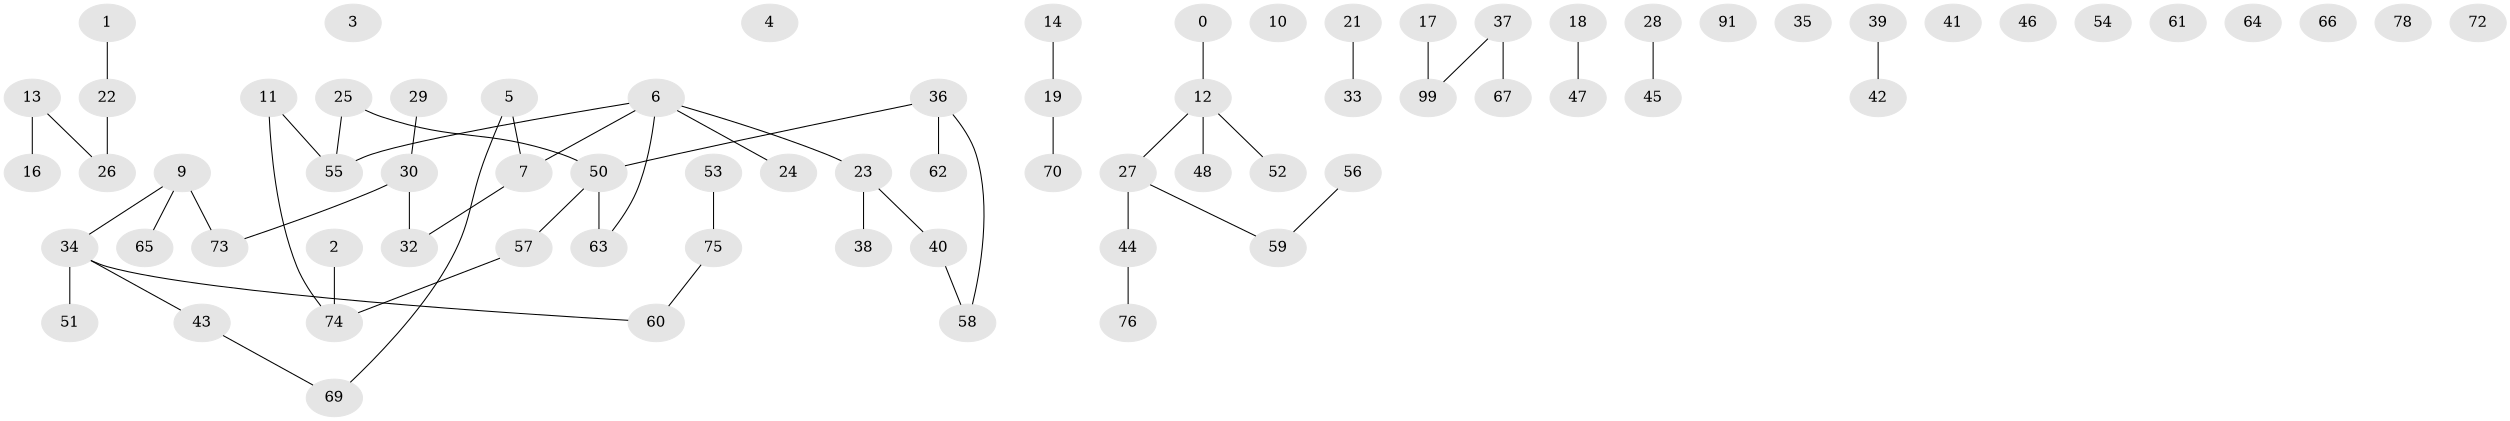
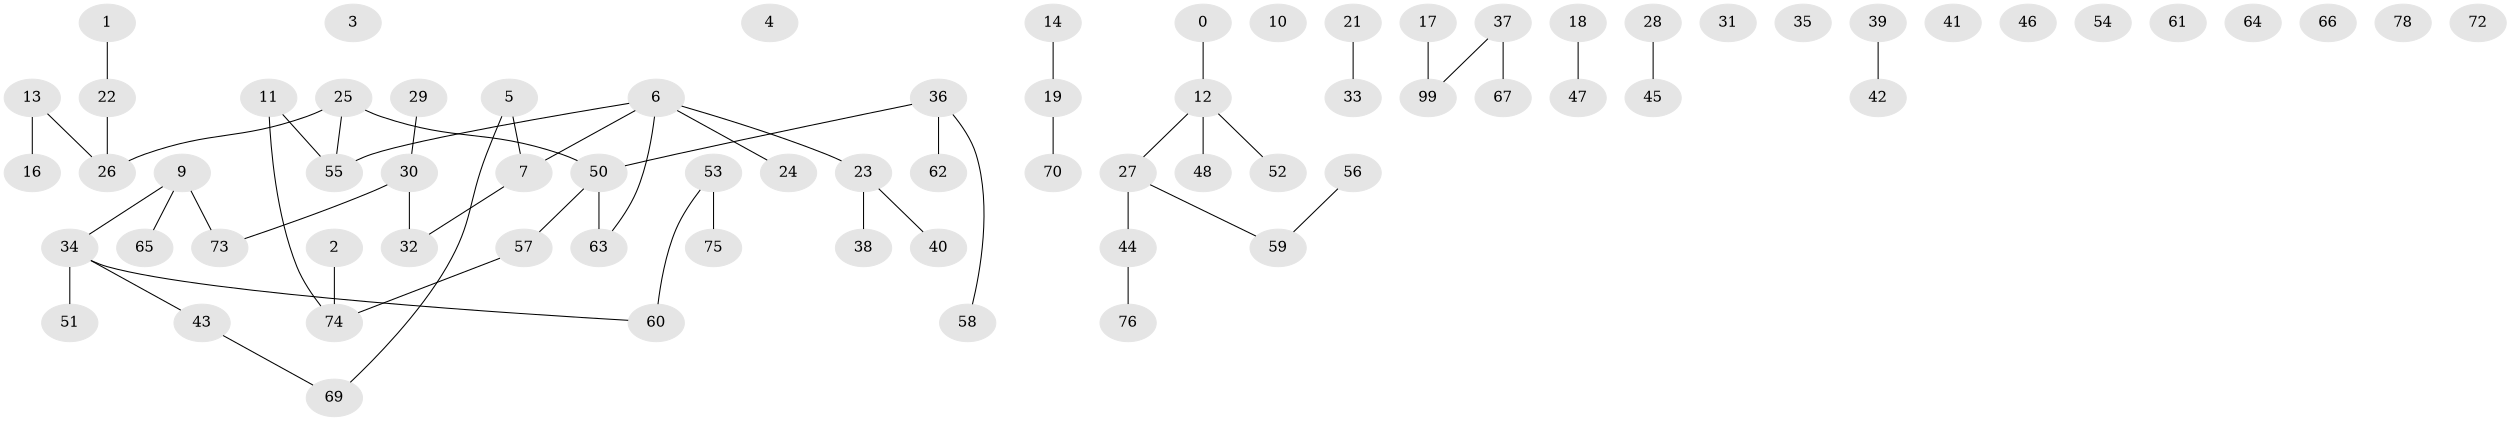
(1728, 23) -> (1728, 23)
none -> (226, 135)
(685, 285) -> (671, 244)
(953, 285) -> none
